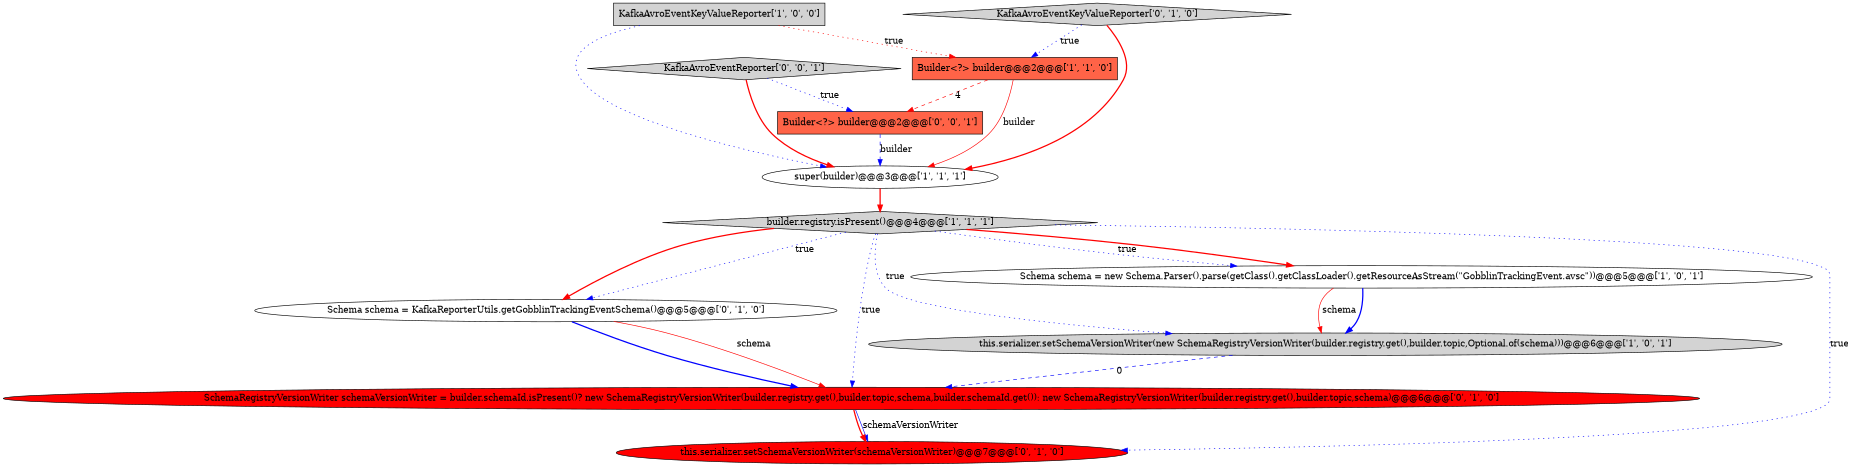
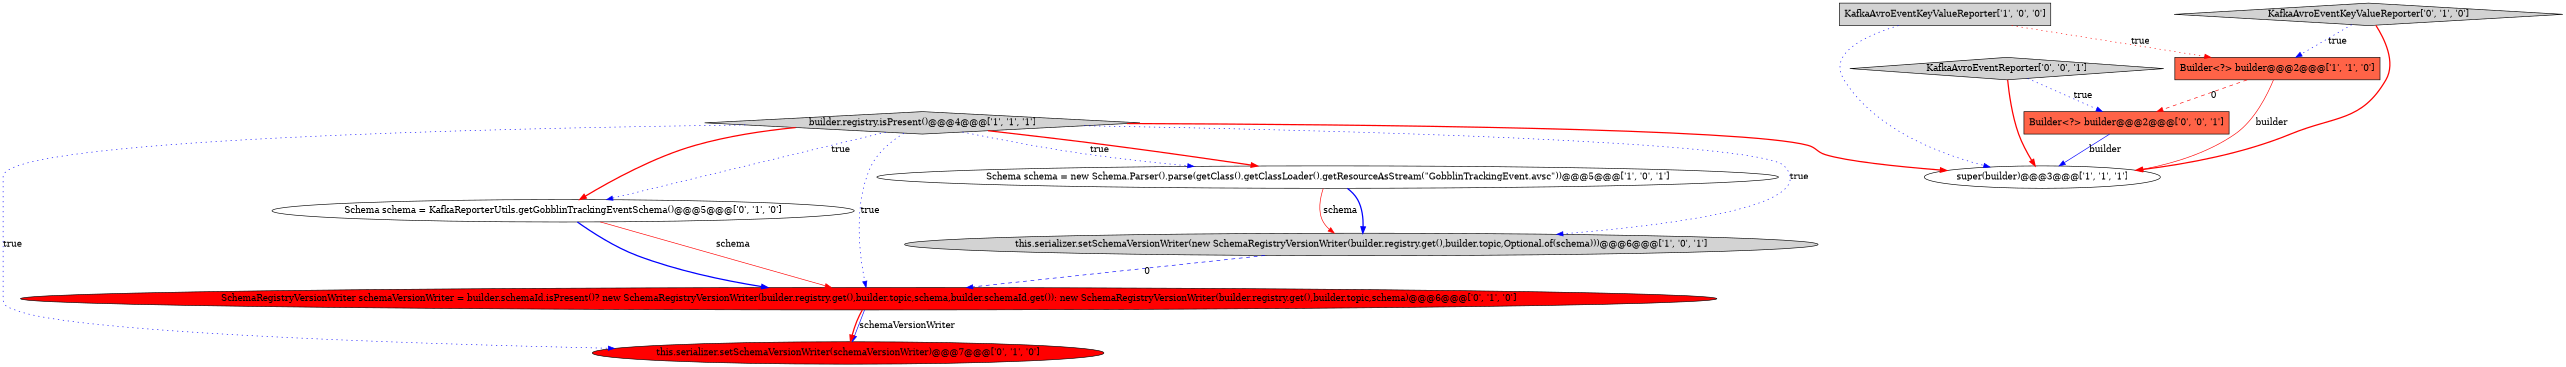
(958, 96) -> (2214, 96)
(880, 147) -> (2087, 148)
(880, 197) -> (1536, 128)
